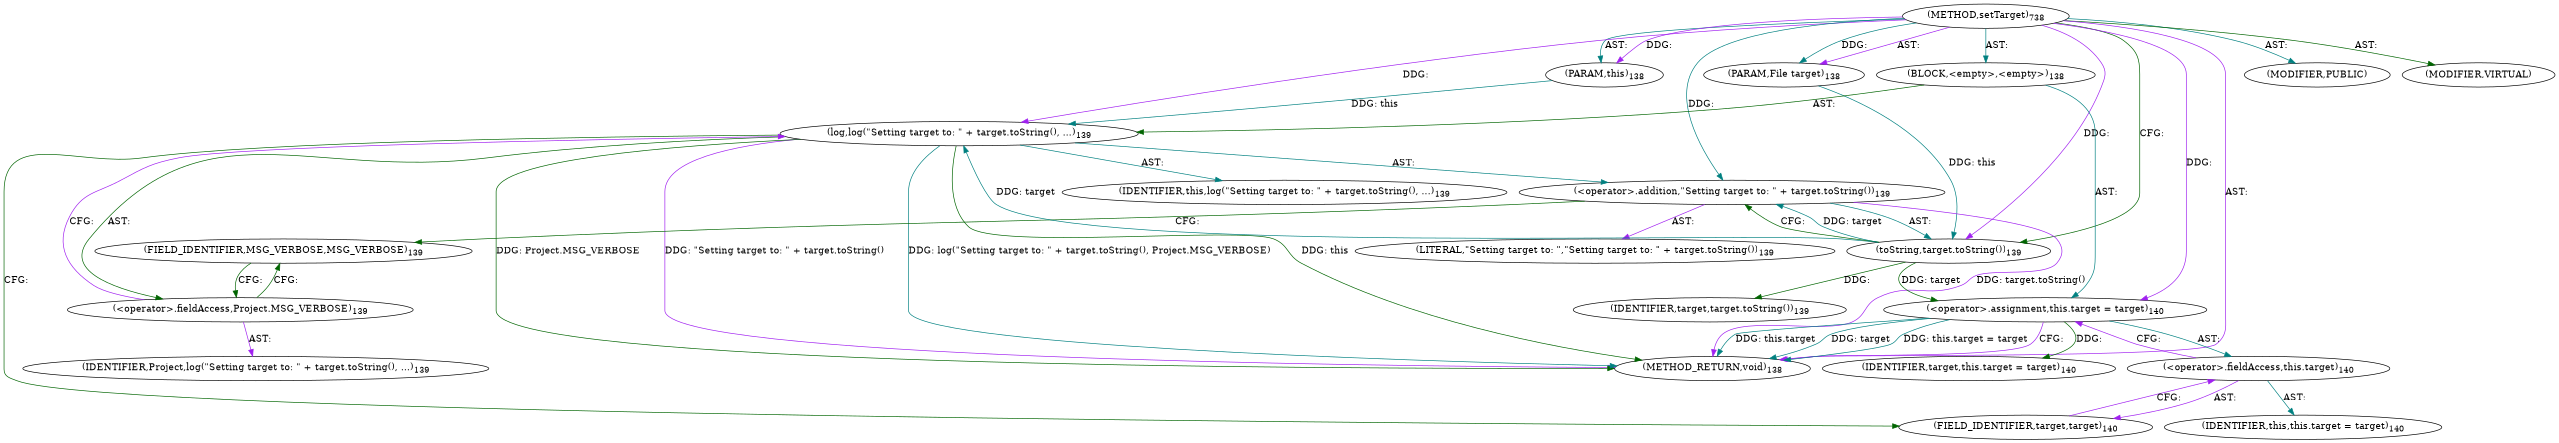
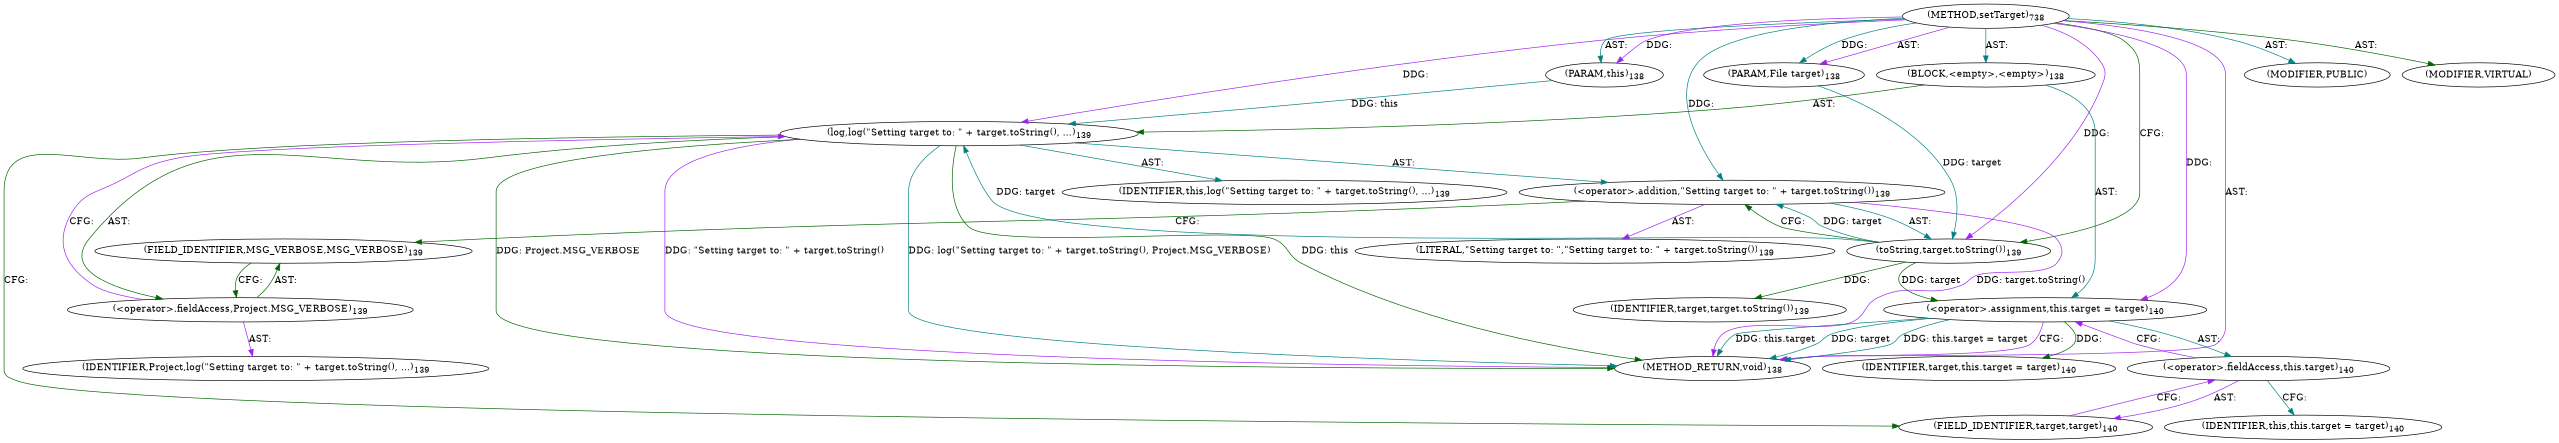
(1972, 163) -> (1972, 163)
(288, 280) -> (288, 280)
(2296, 398) -> (2296, 398)
